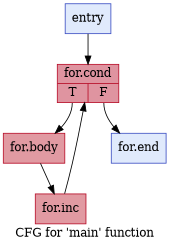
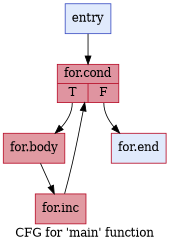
(139, 148) -> (139, 148)
